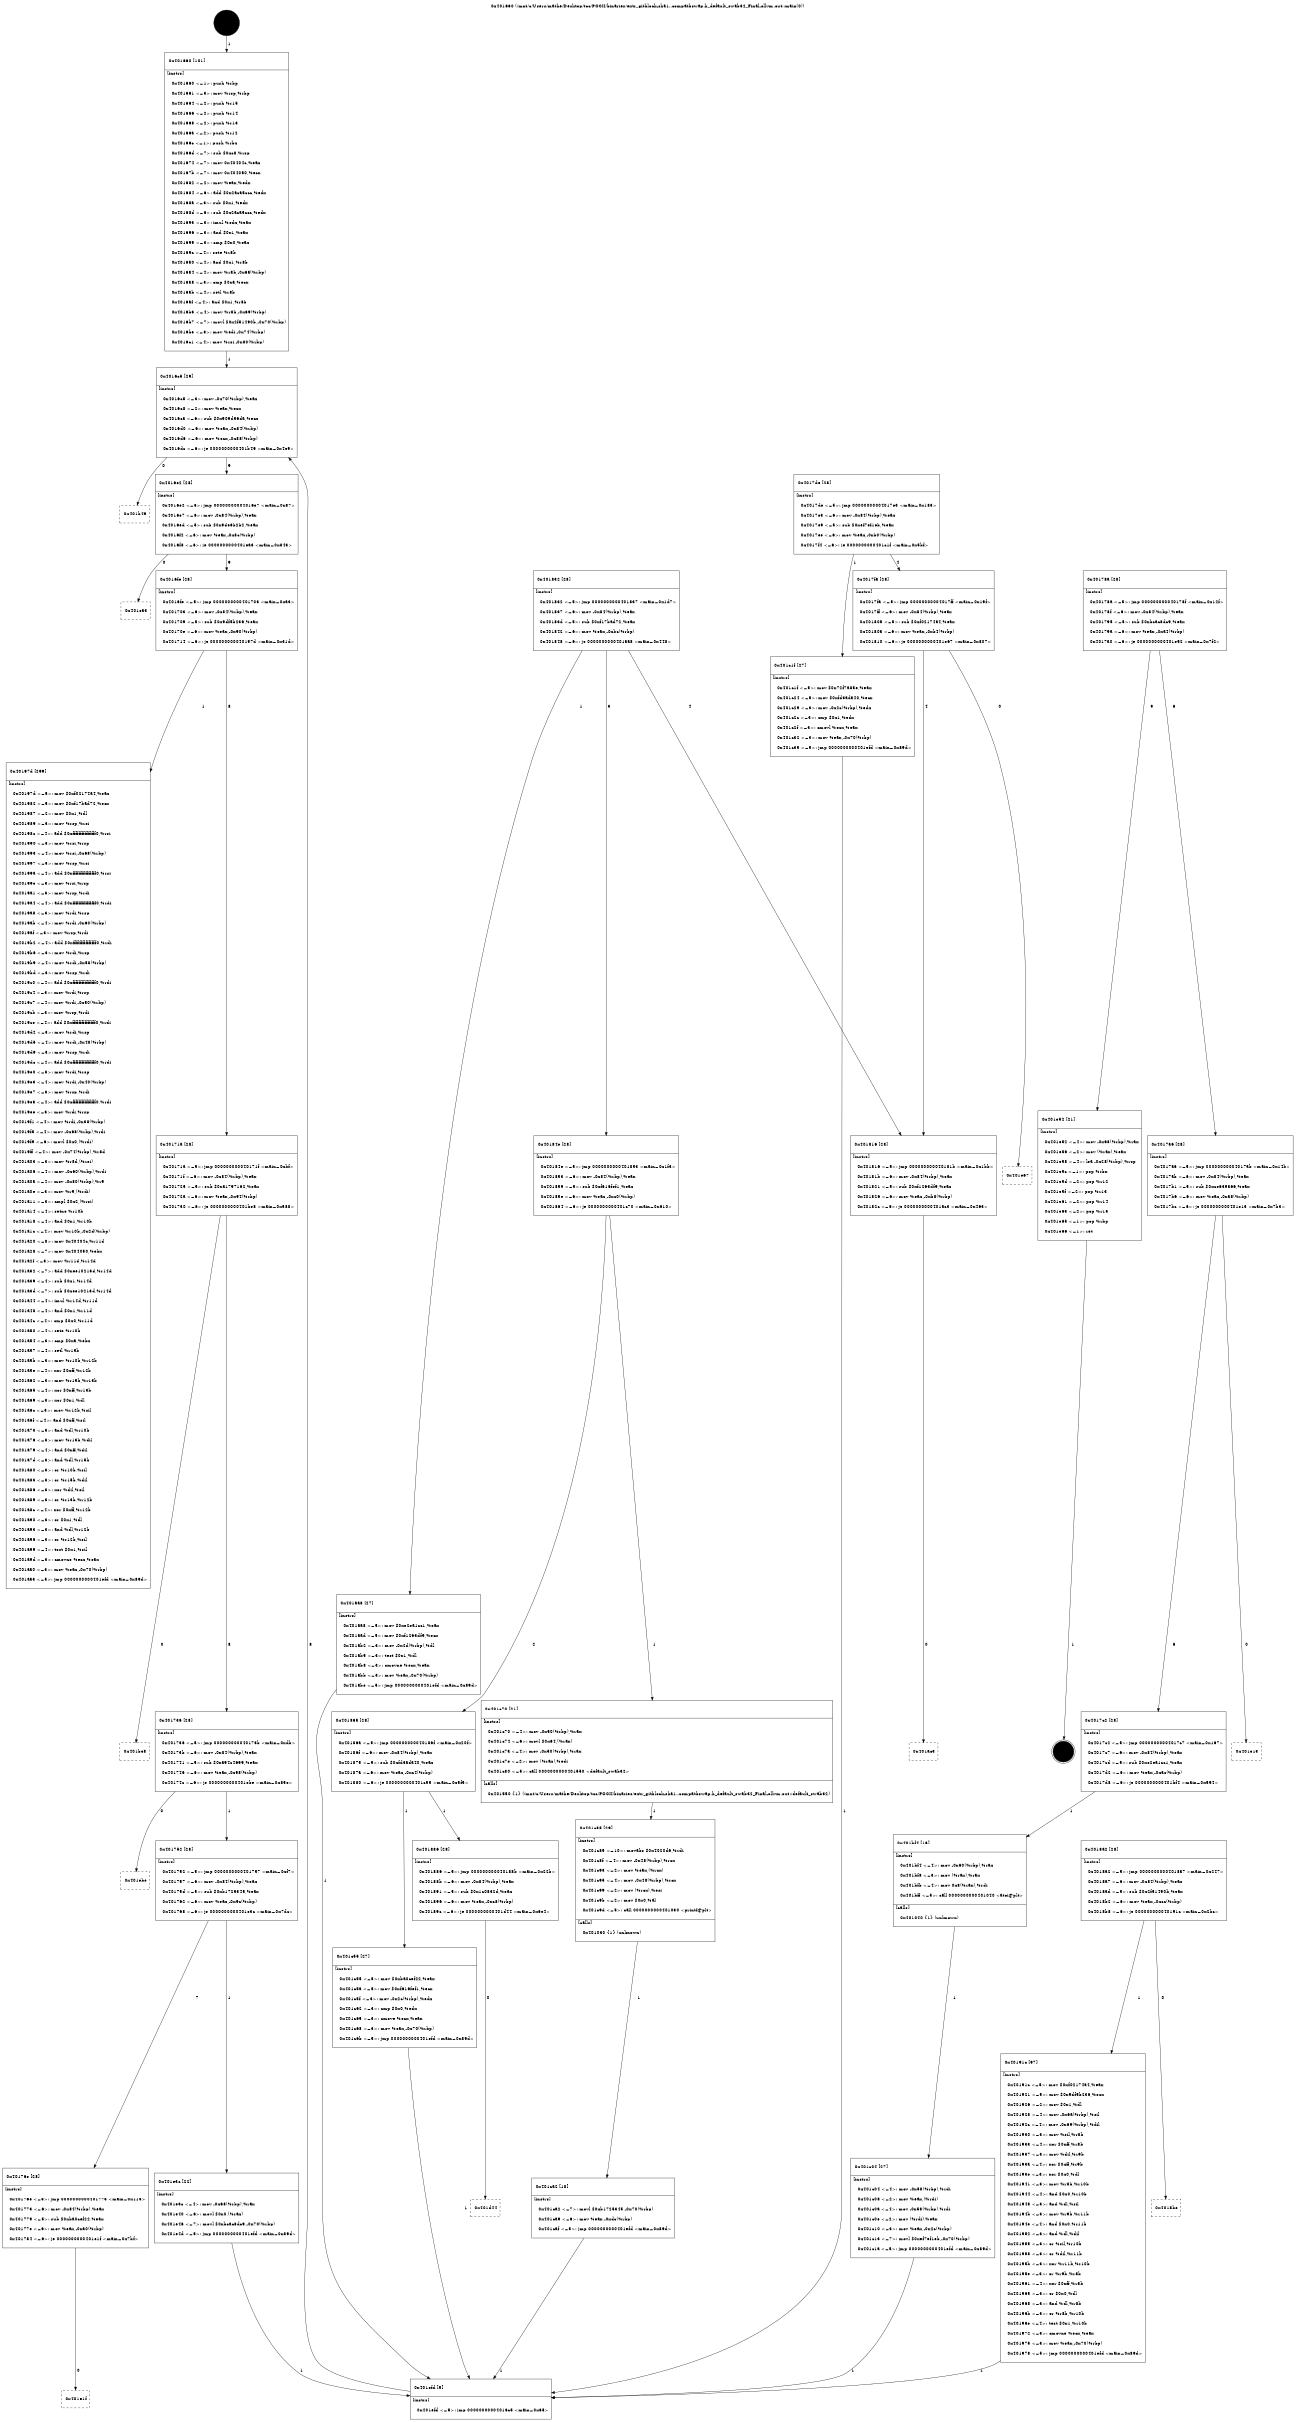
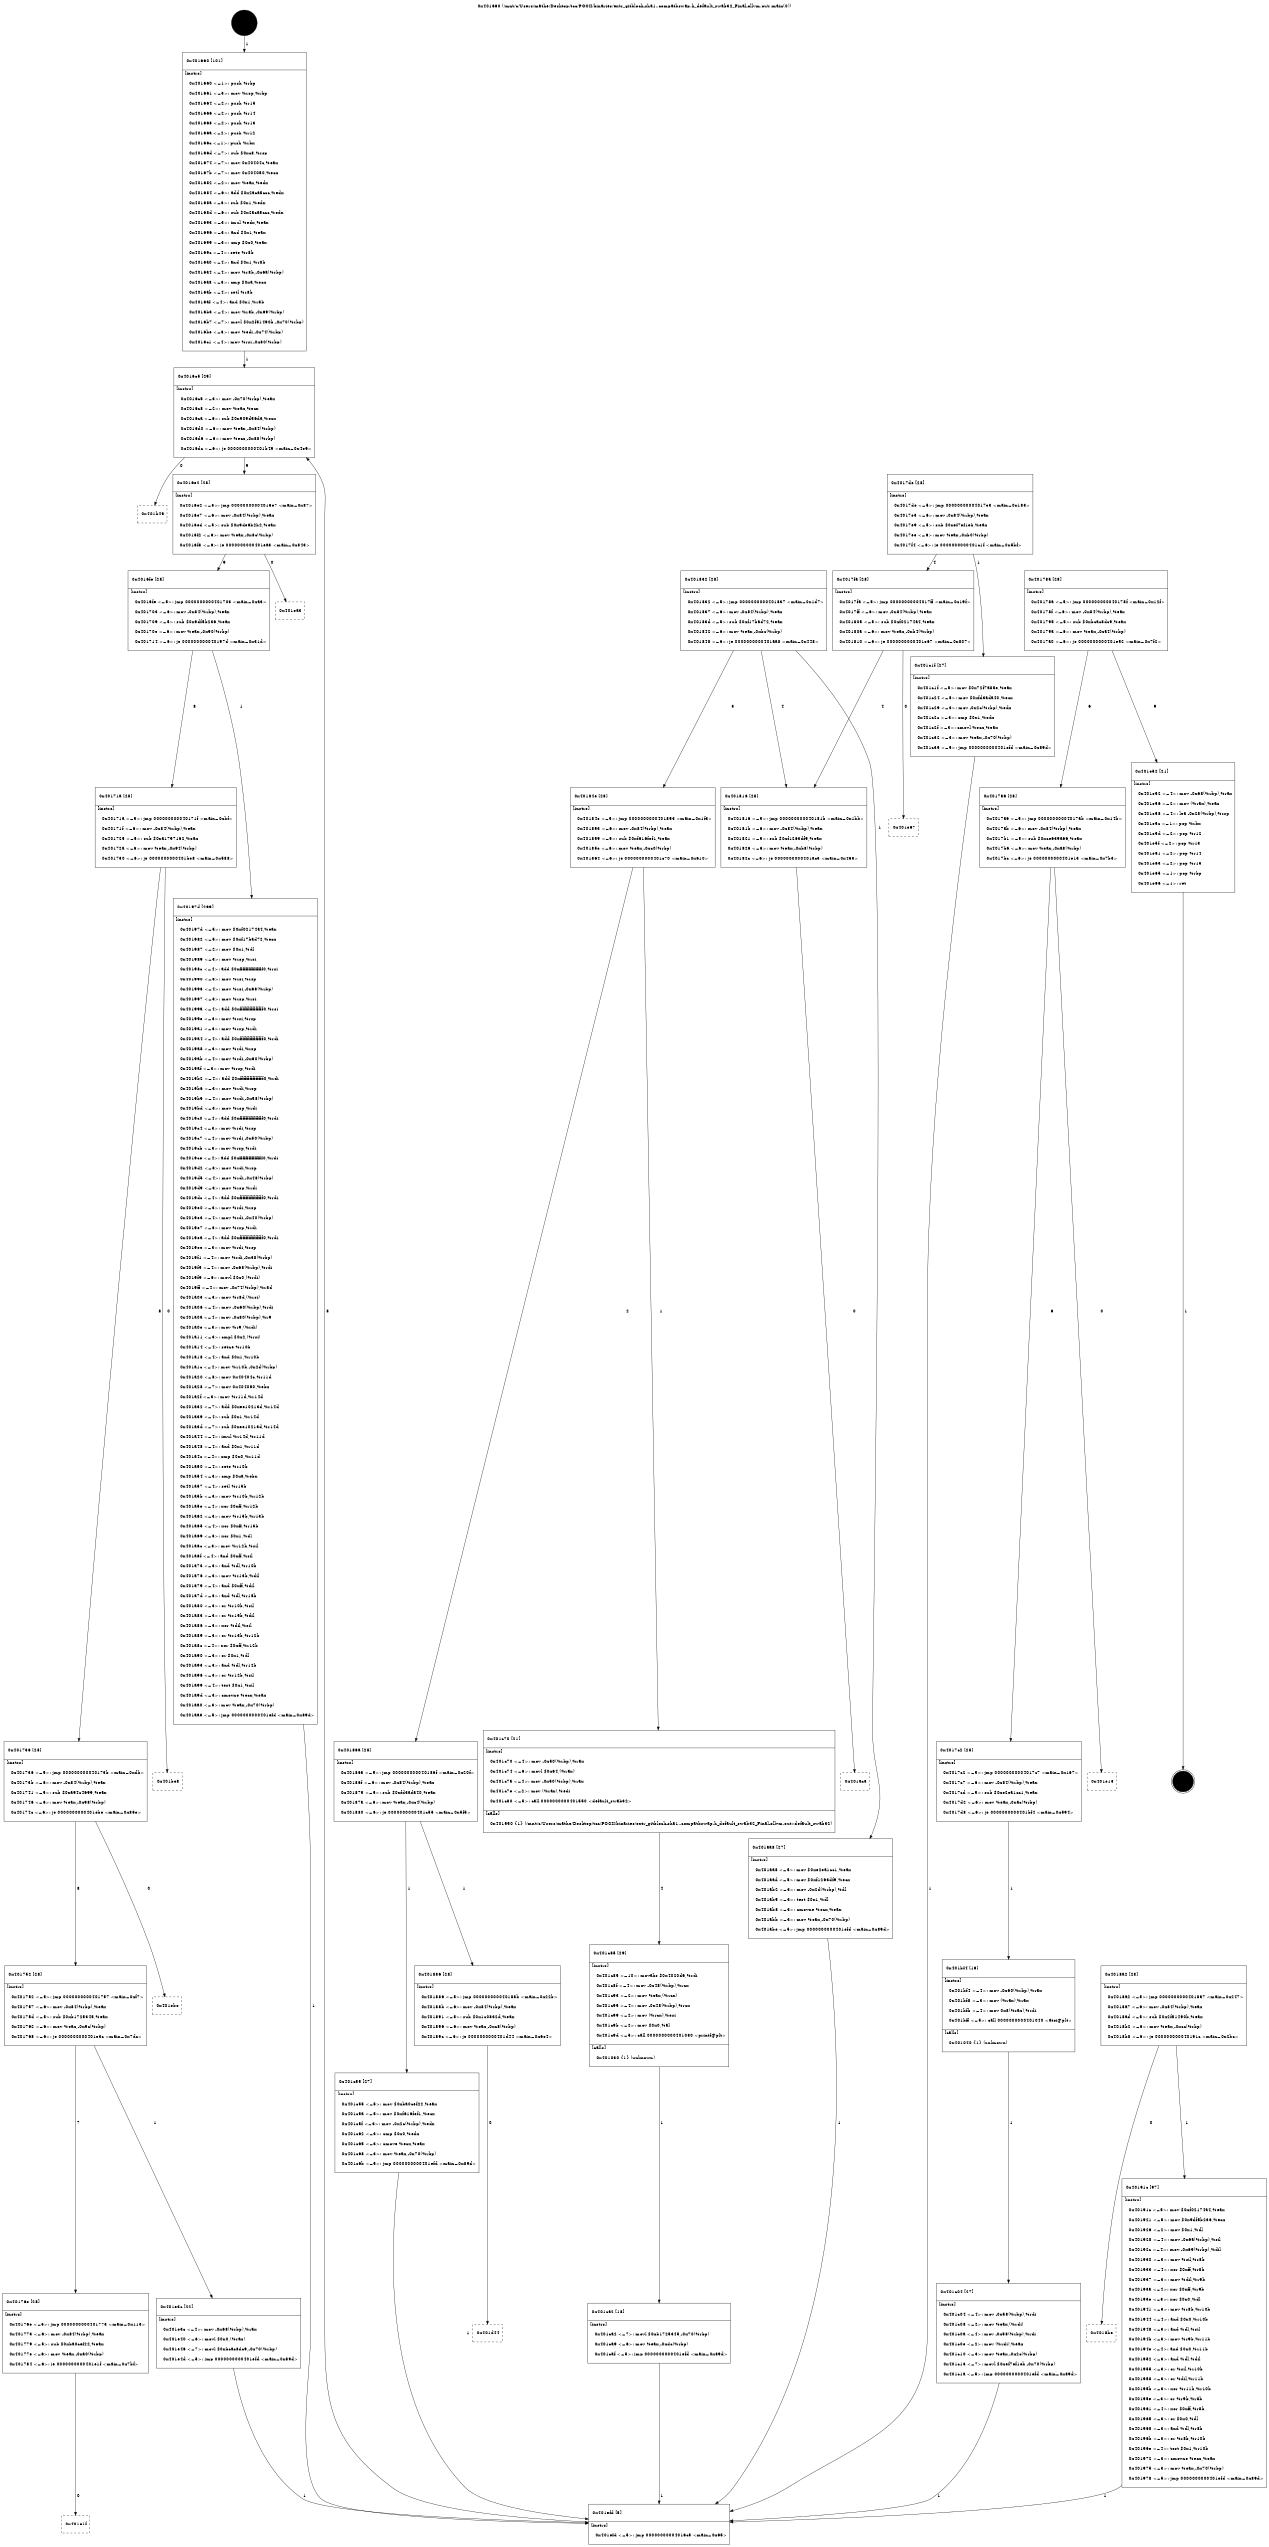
(229, 1811) -> (78, 1889)
(654, 1811) -> (661, 1889)
none -> (311, 2246)
